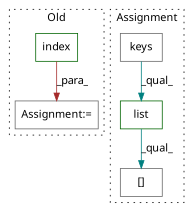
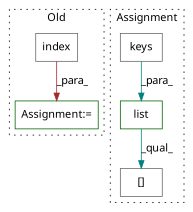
(57, 47) -> (57, 47)
(157, 81) -> (157, 81)
(57, 115) -> (57, 115)
